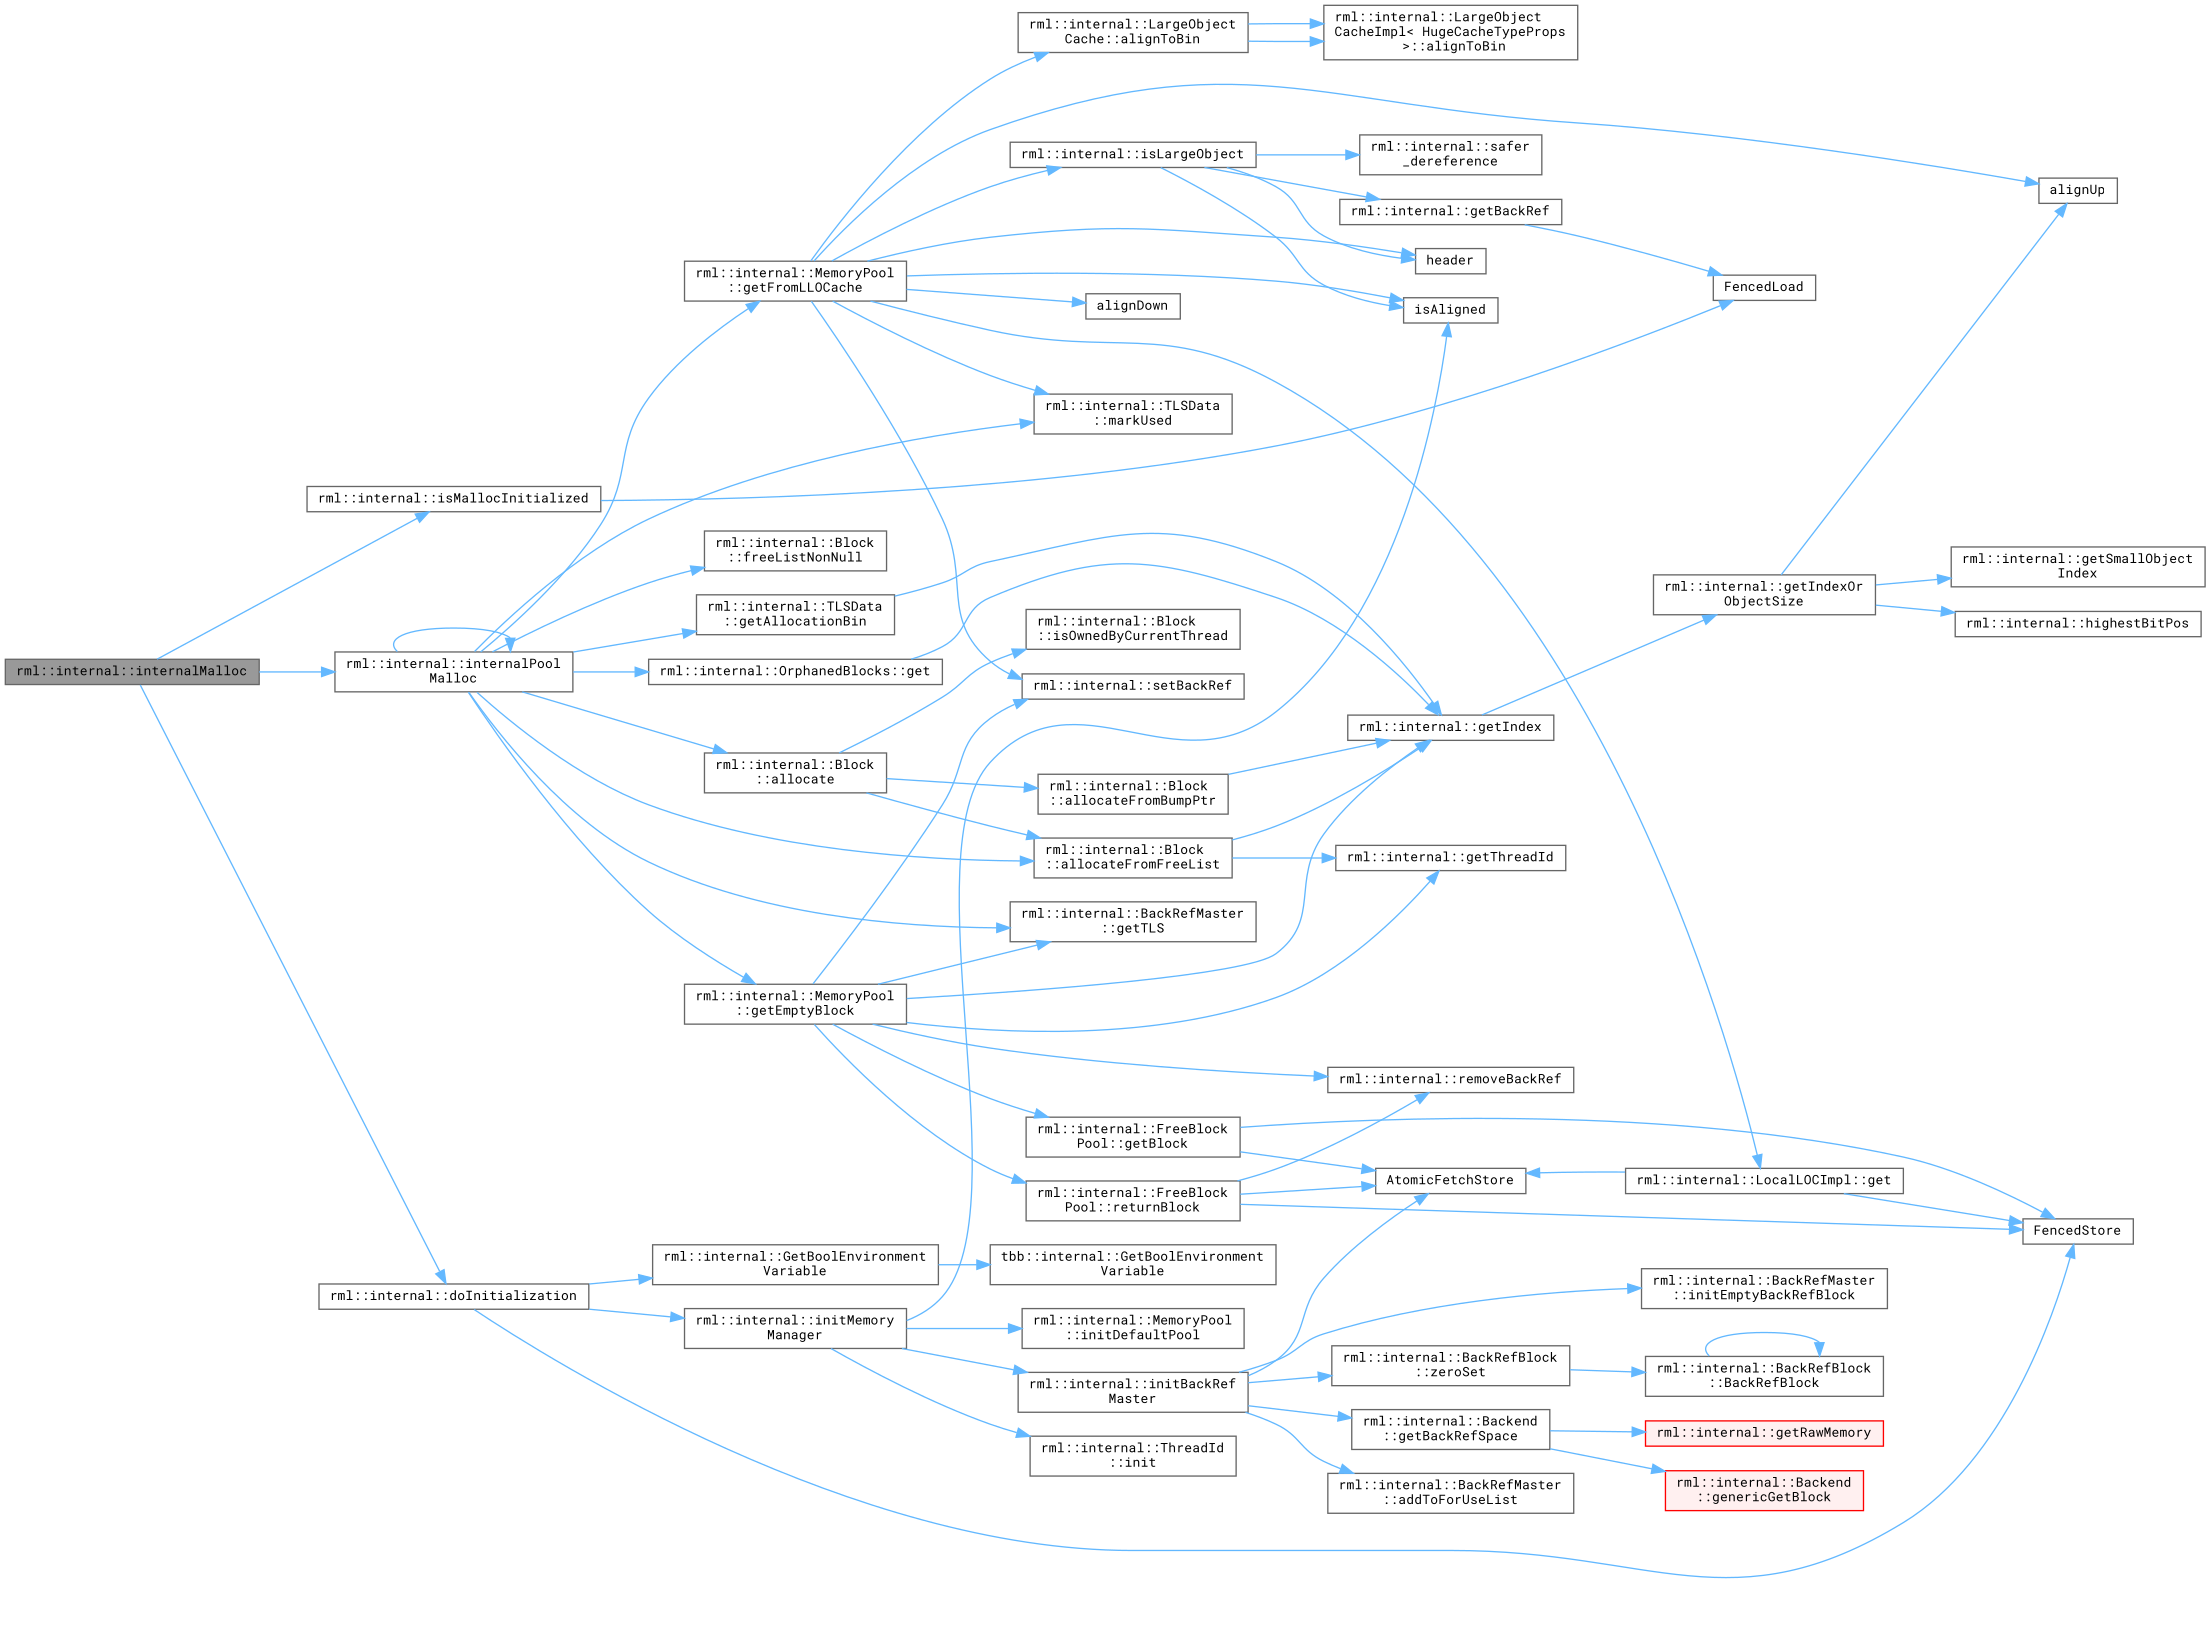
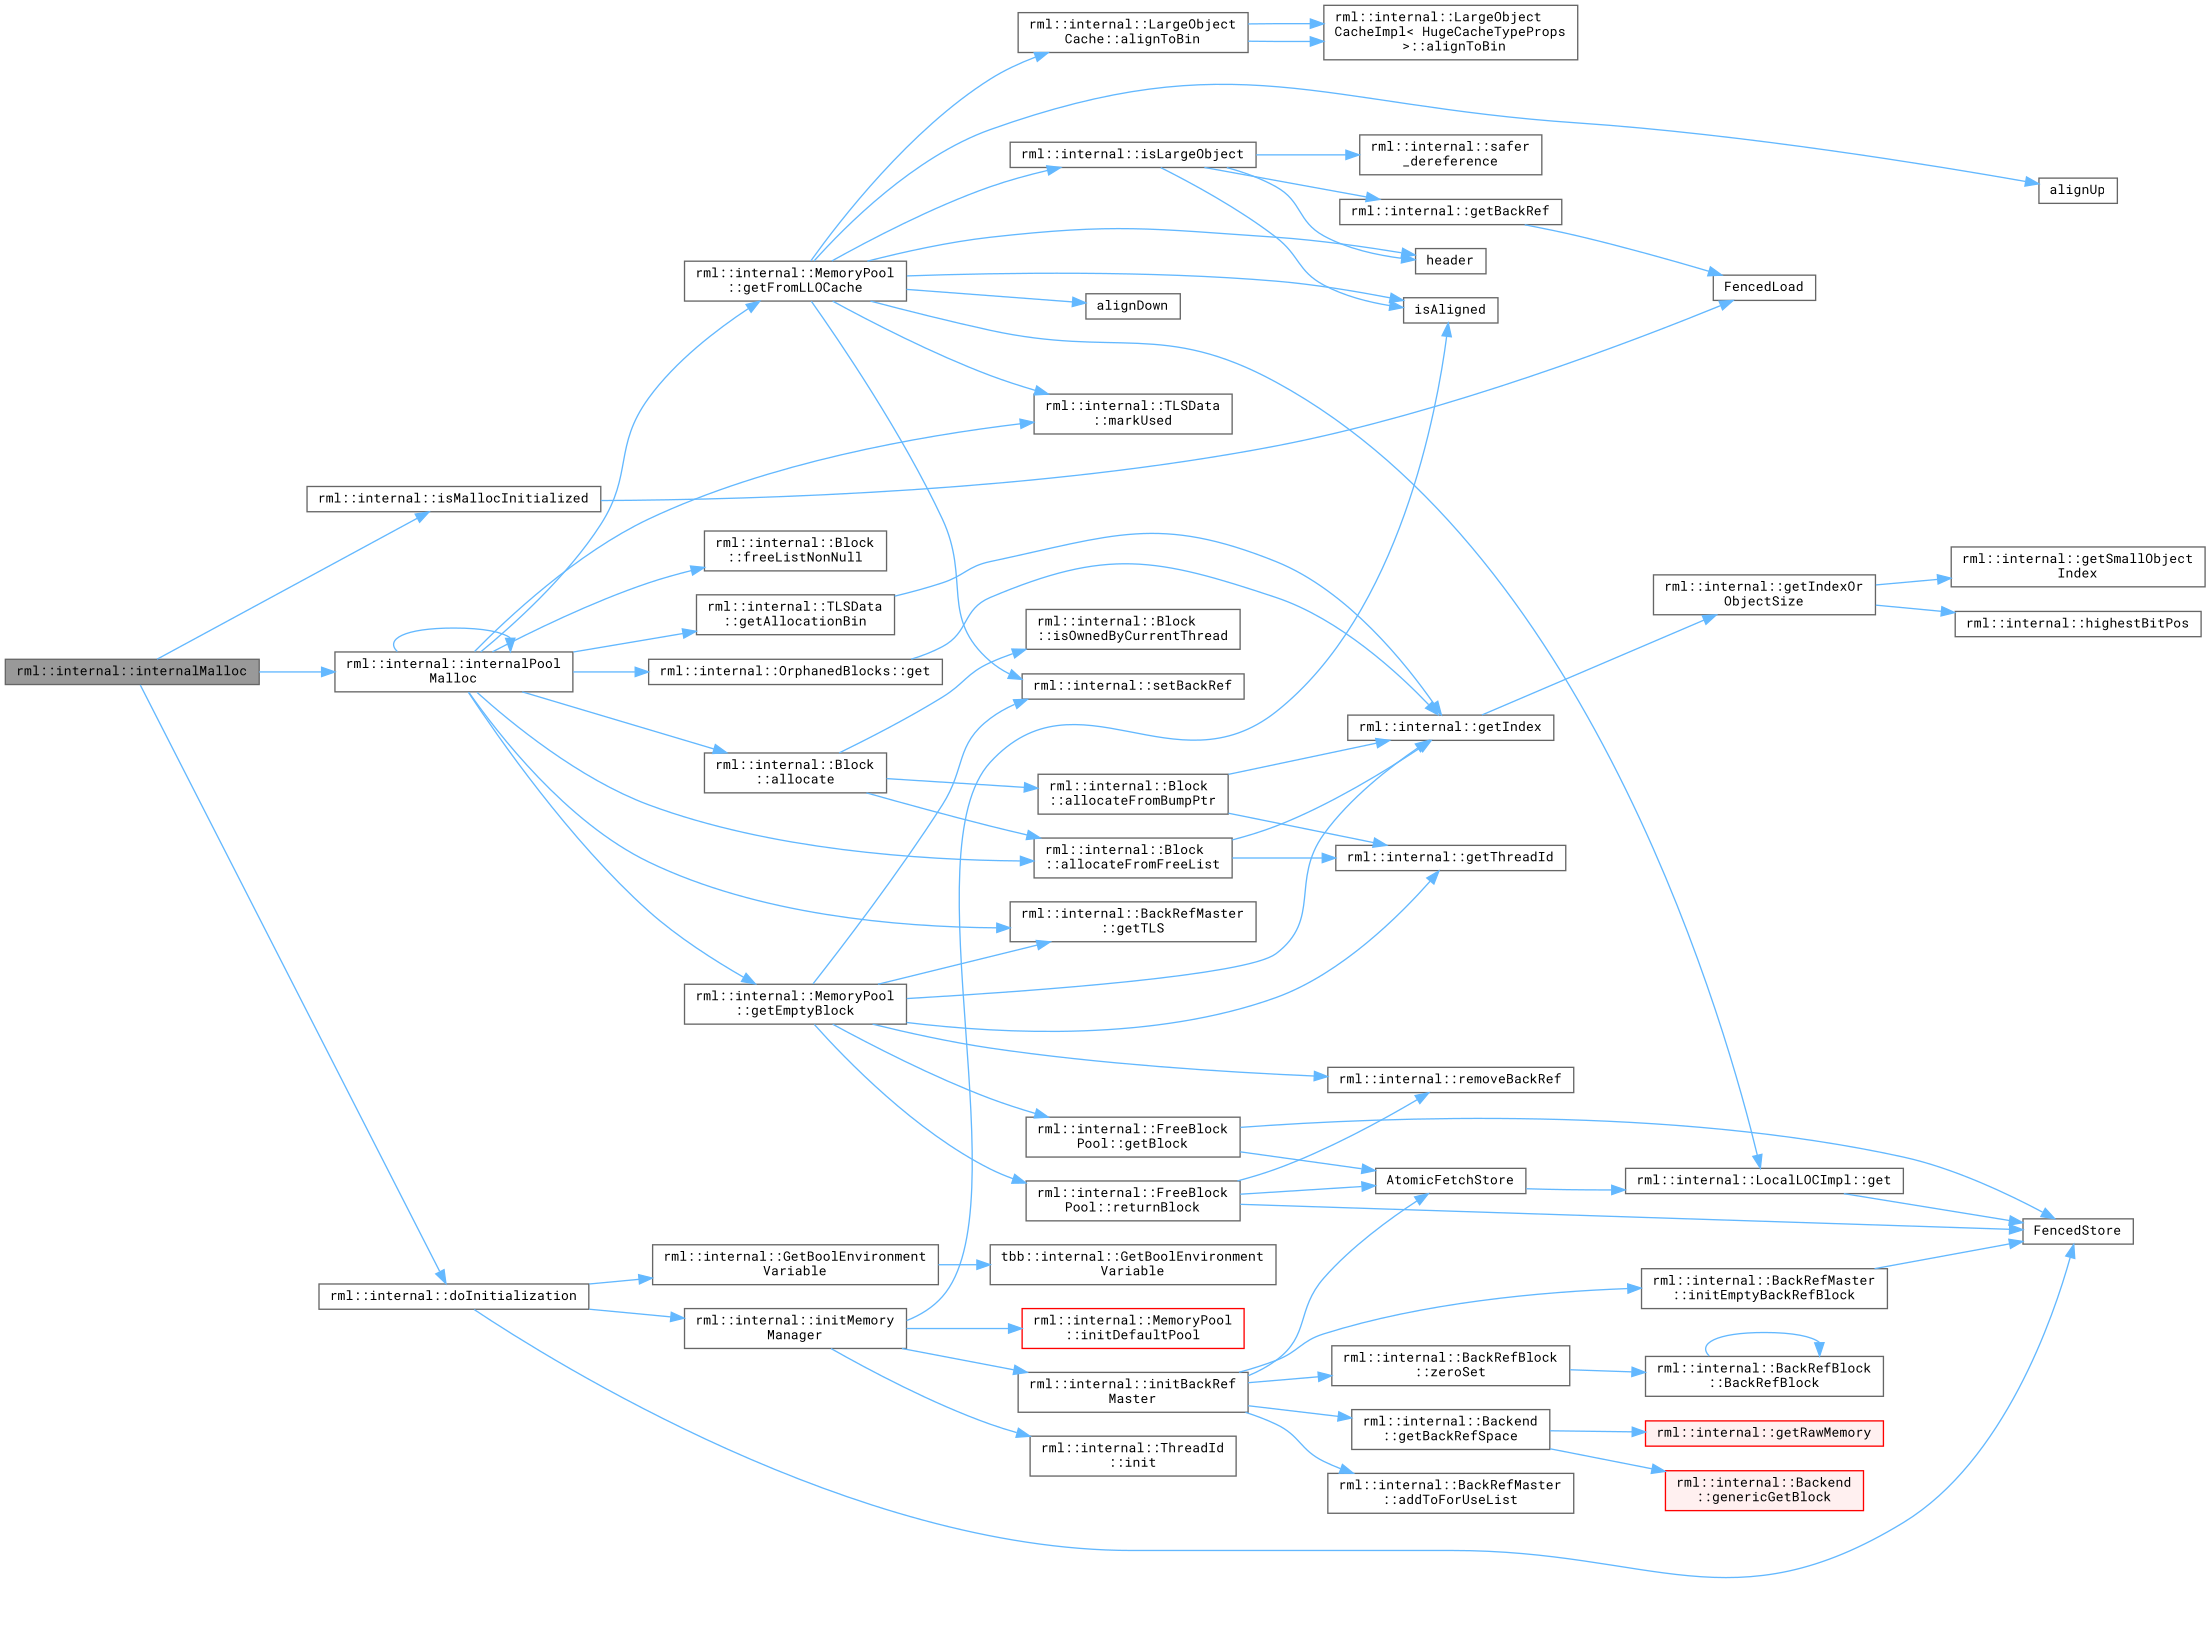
(1920, 395) -> none
none -> (1301, 828)
(1582, 1172) -> (1569, 1190)
none -> (1942, 1256)
(1133, 1329) -> (1133, 1329)
